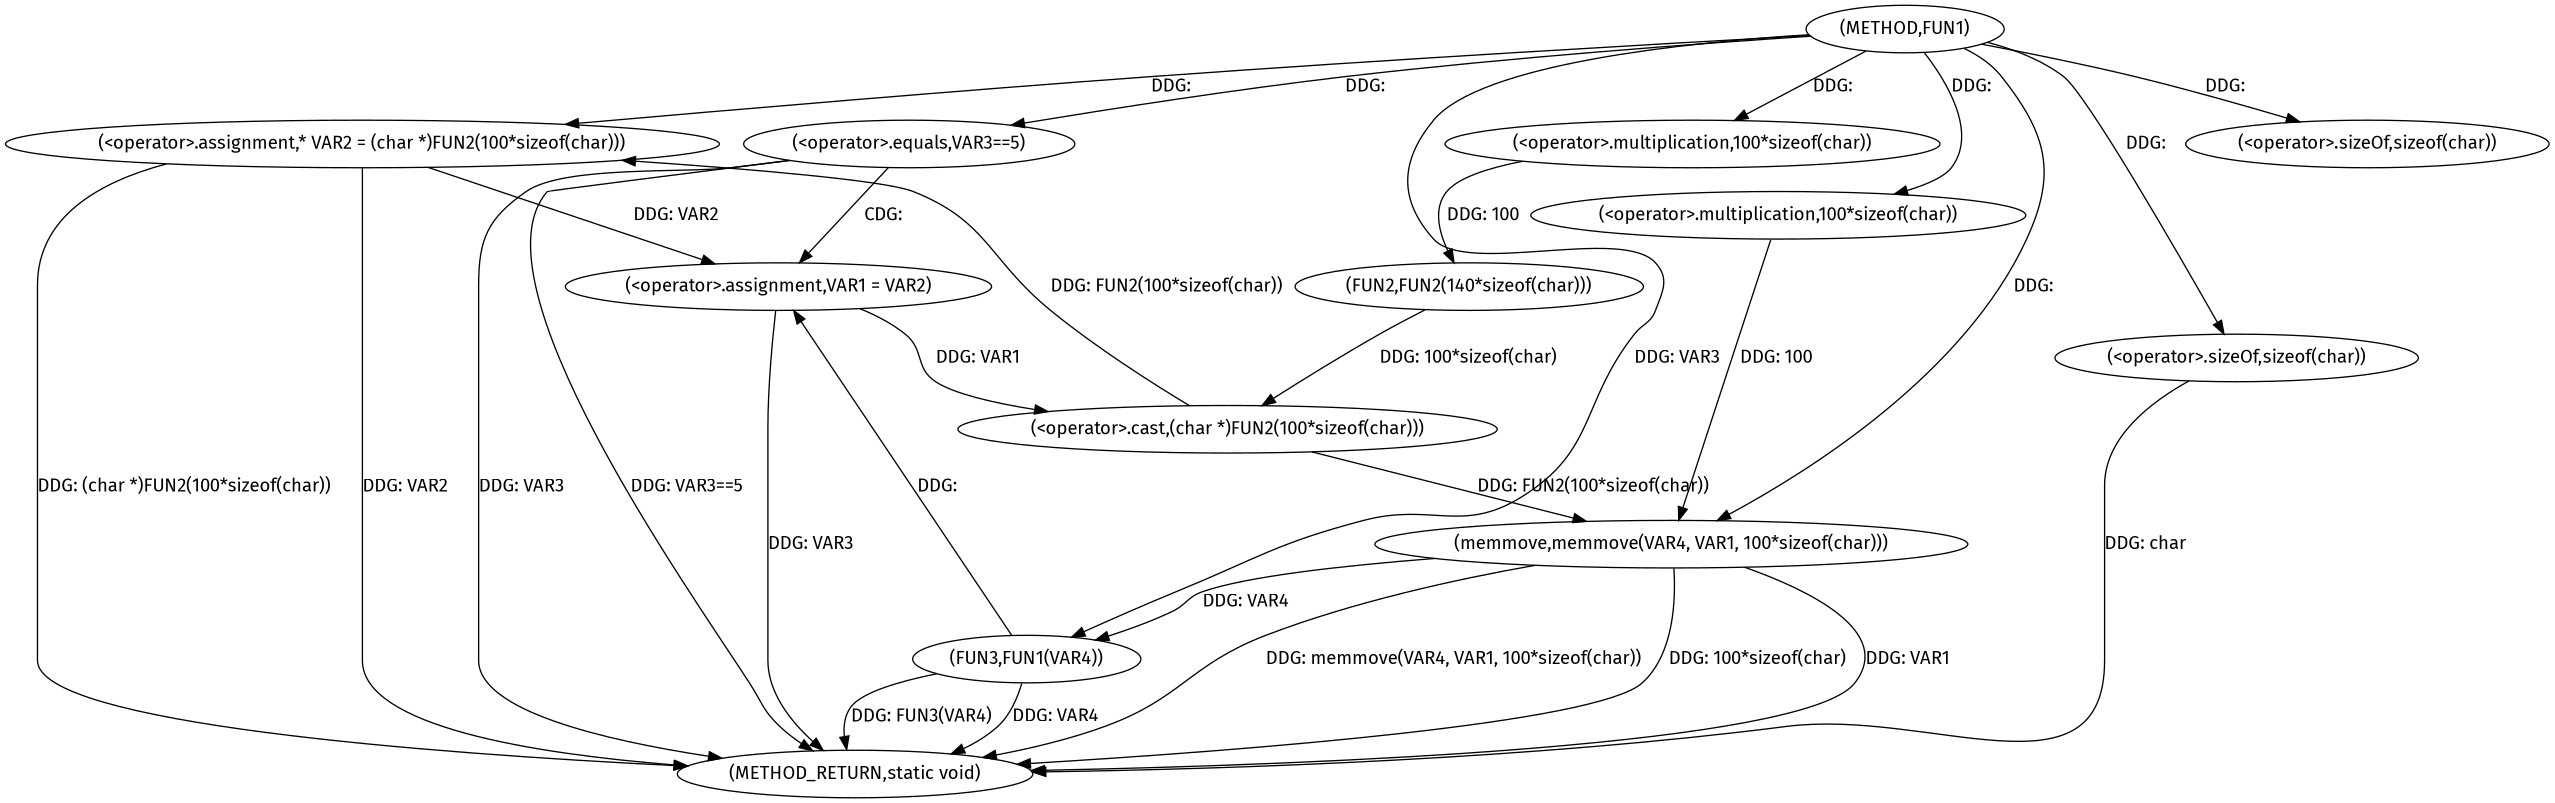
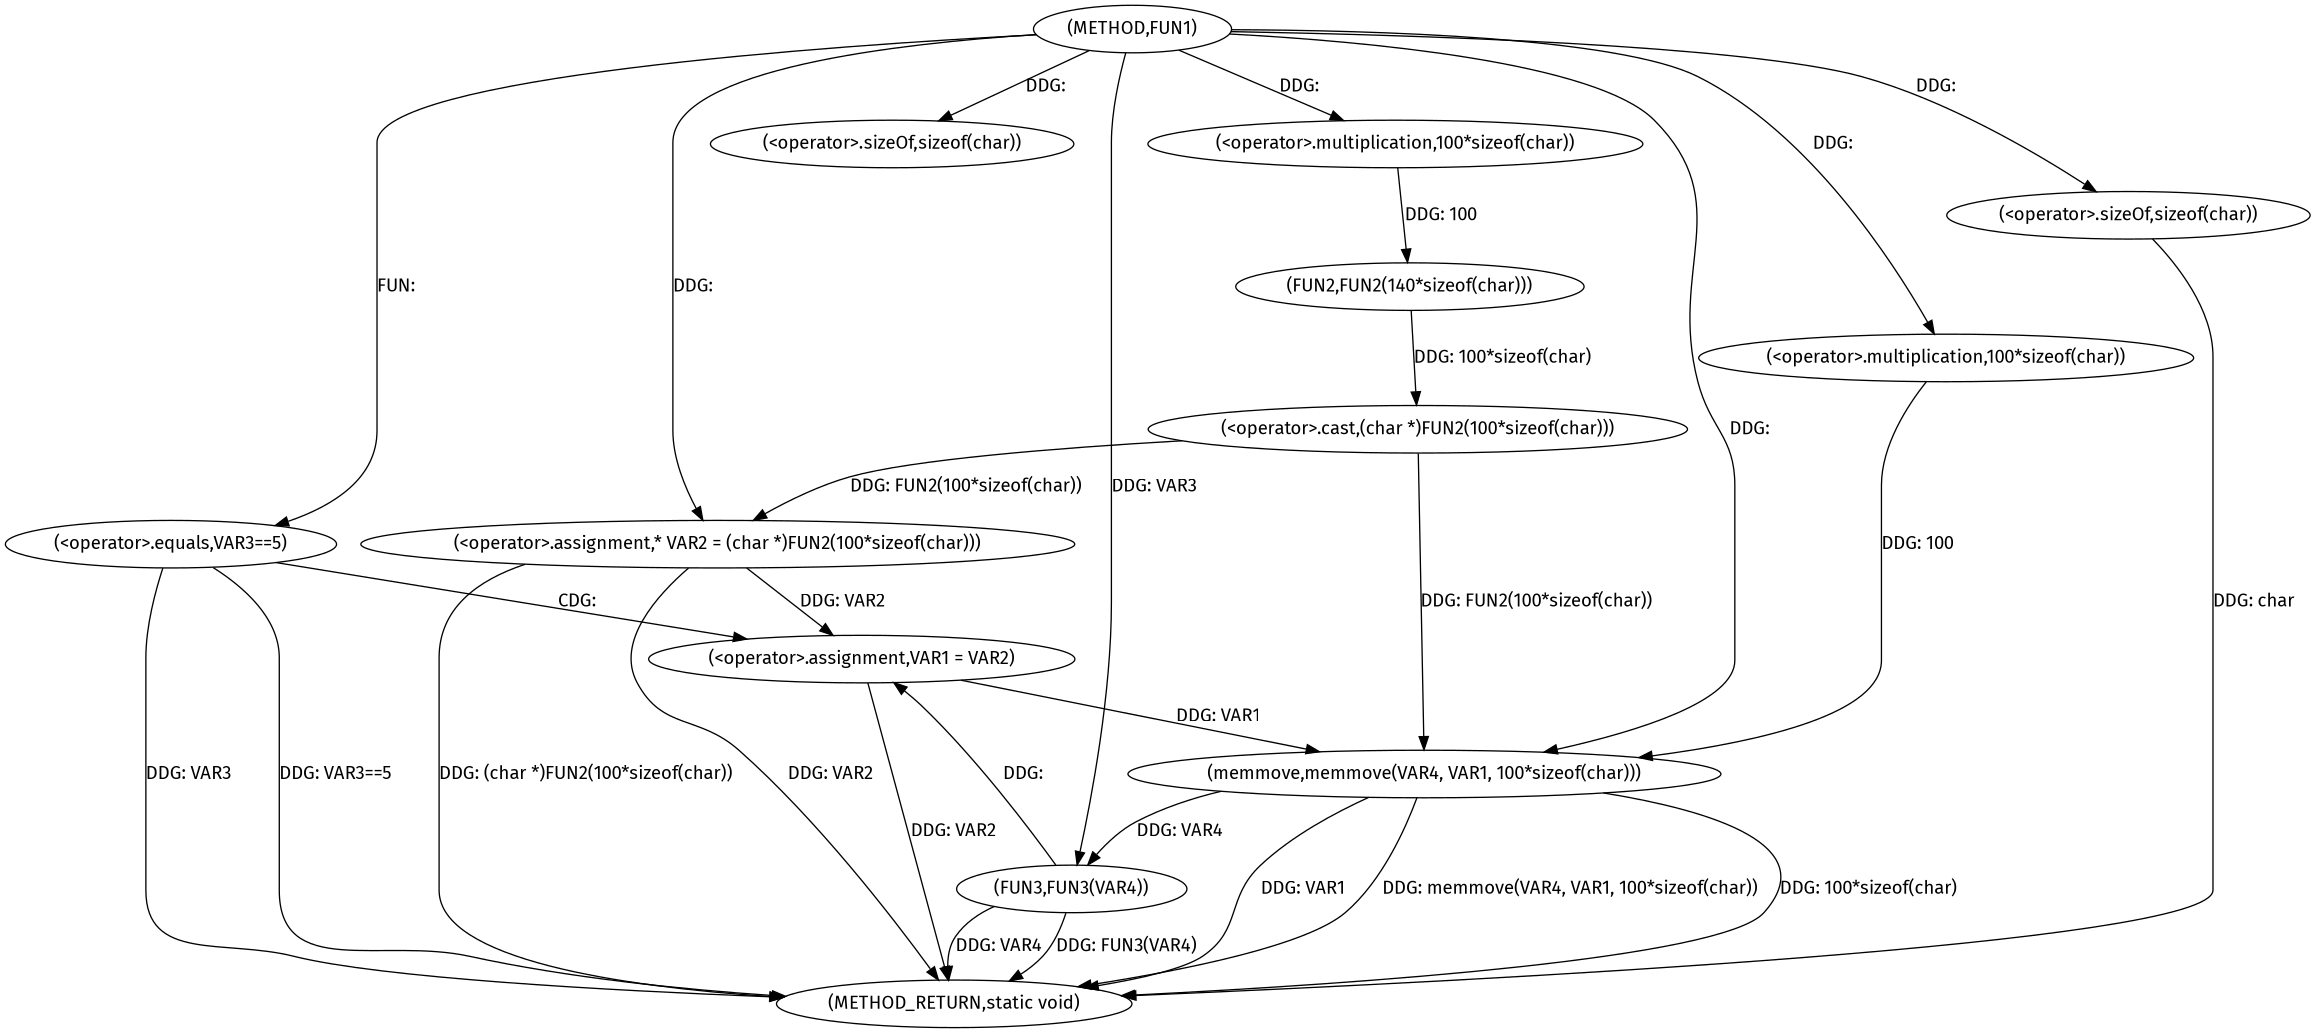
(1368, 87) -> (399, 287)
(933, 380) -> (1133, 715)
(811, 544) -> (954, 831)
(1027, 659) -> (1072, 889)
